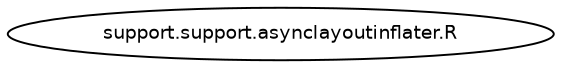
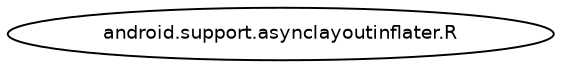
(281, 34) -> (281, 34)
